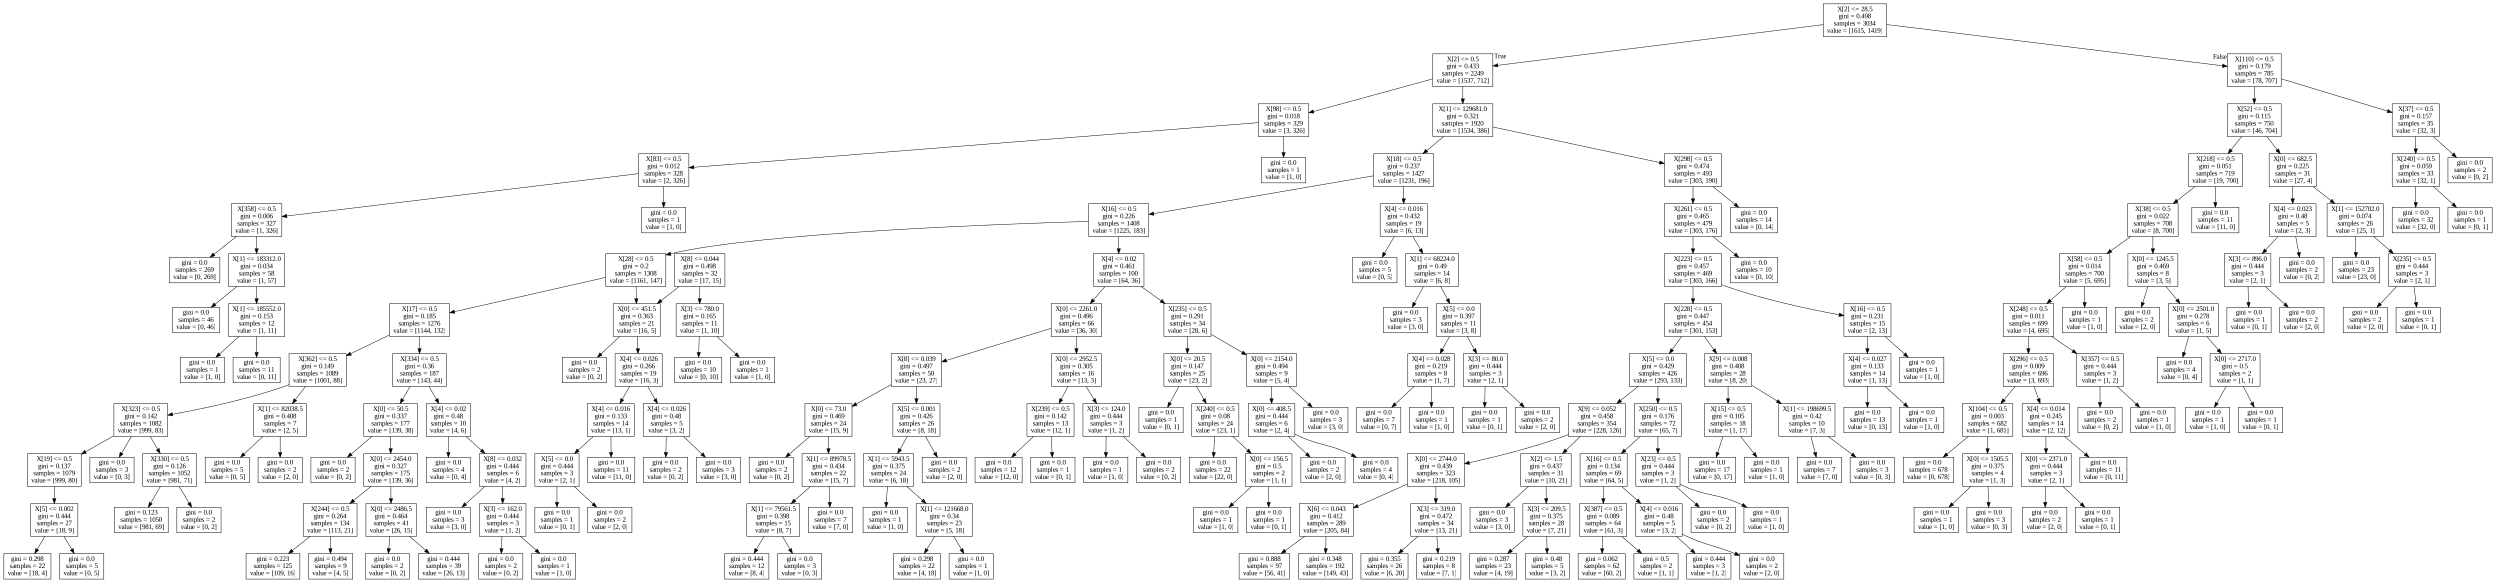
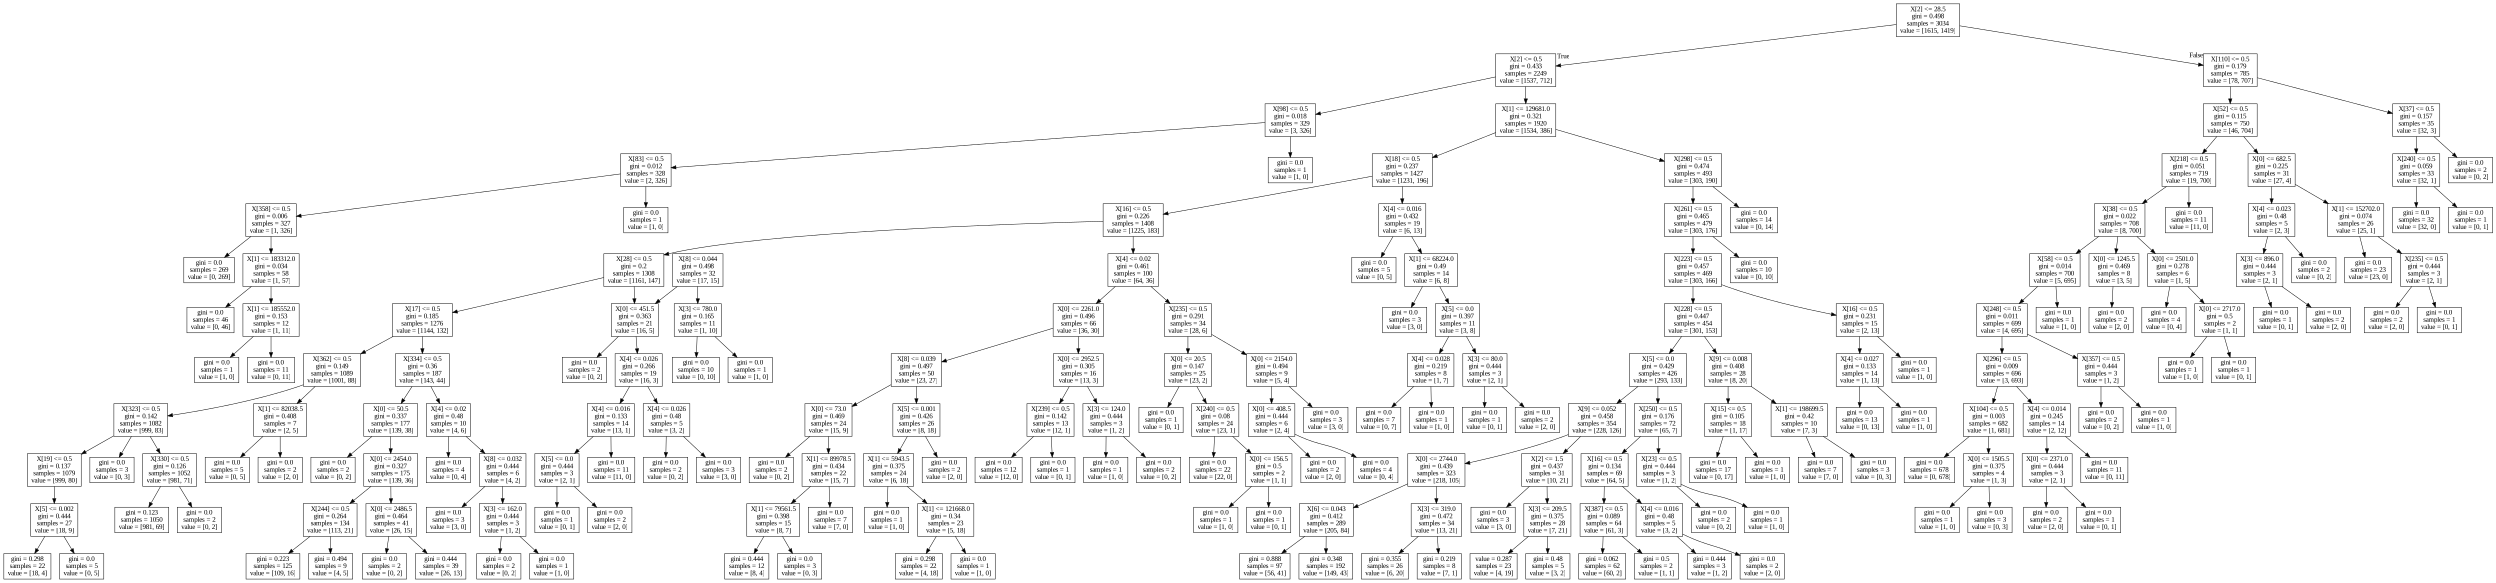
(2171, 293) -> (2144, 243)
(1493, 566) -> (1494, 566)
